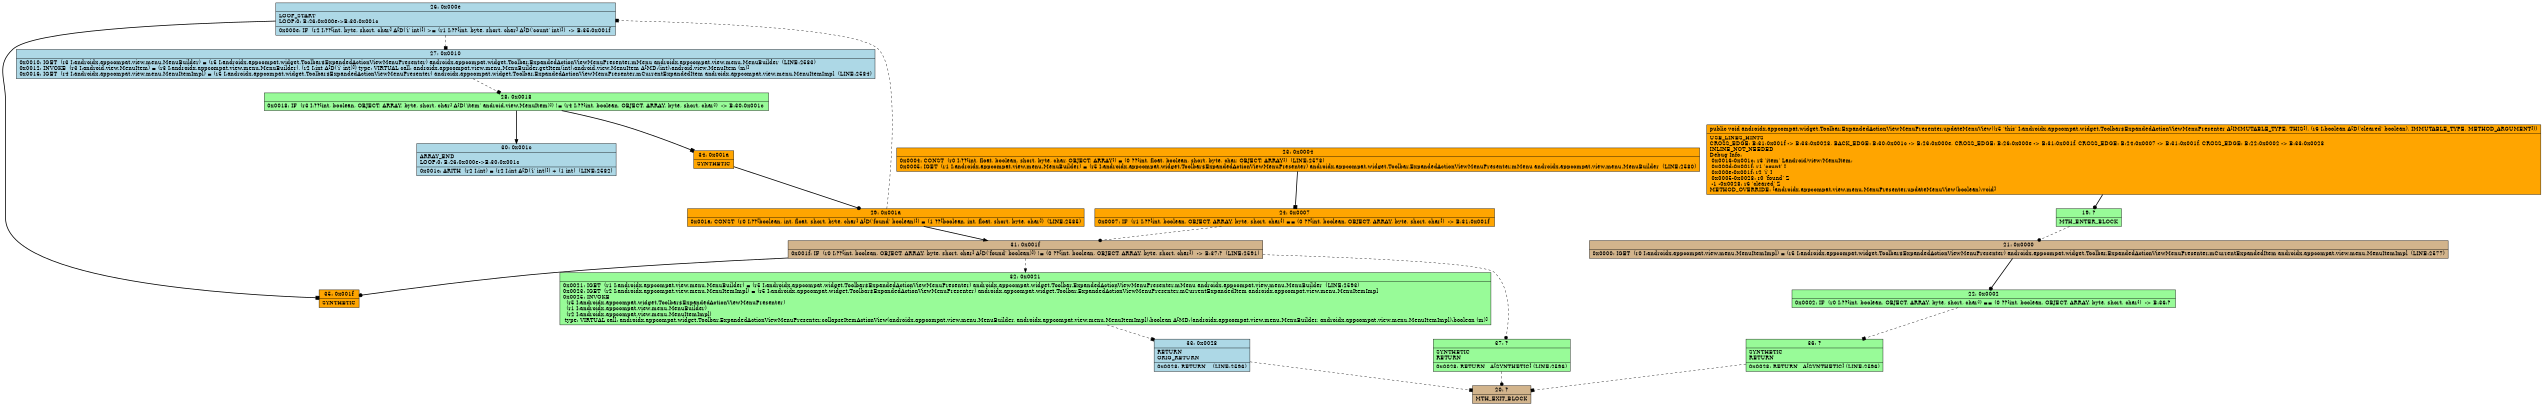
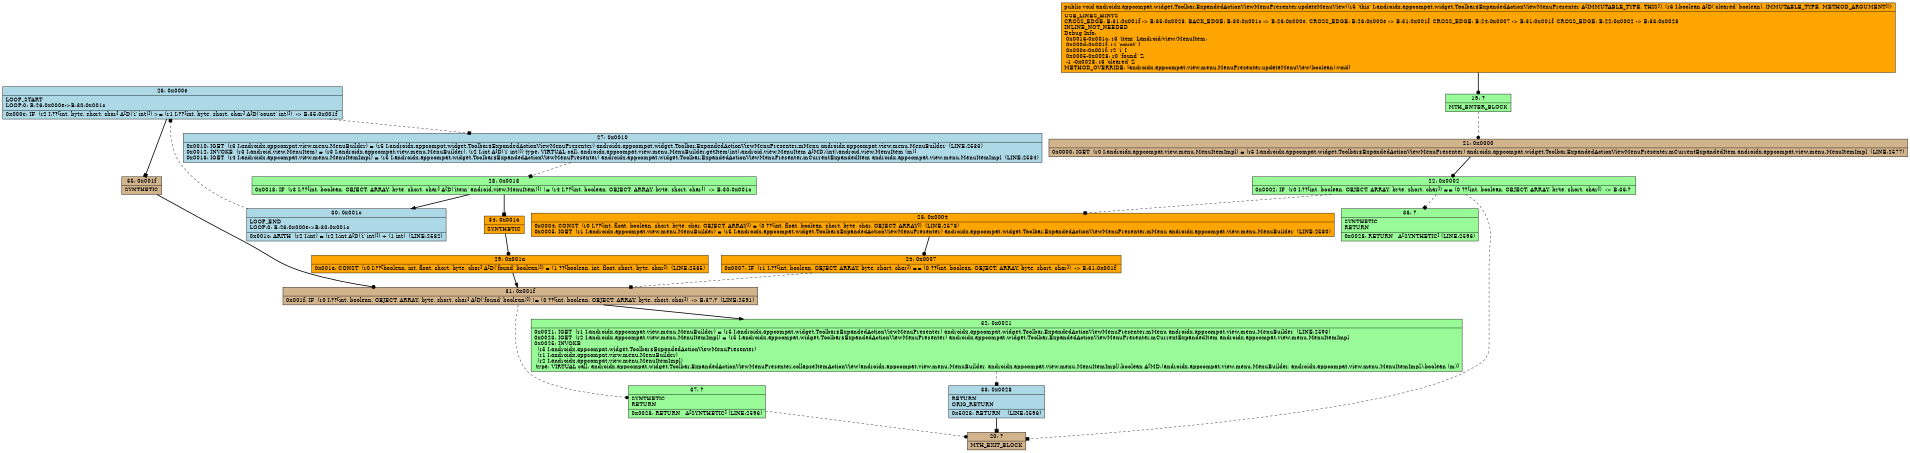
(831, 35) -> (194, 178)
(437, 157) -> (266, 222)
(1297, 188) -> (927, 244)
none -> (1210, 204)
(1162, 233) -> (723, 280)
(1025, 264) -> (672, 312)
(575, 271) -> (261, 251)
(339, 299) -> (142, 186)
(1202, 367) -> (997, 413)
(1359, 376) -> (997, 423)
(1640, 377) -> (1348, 404)
